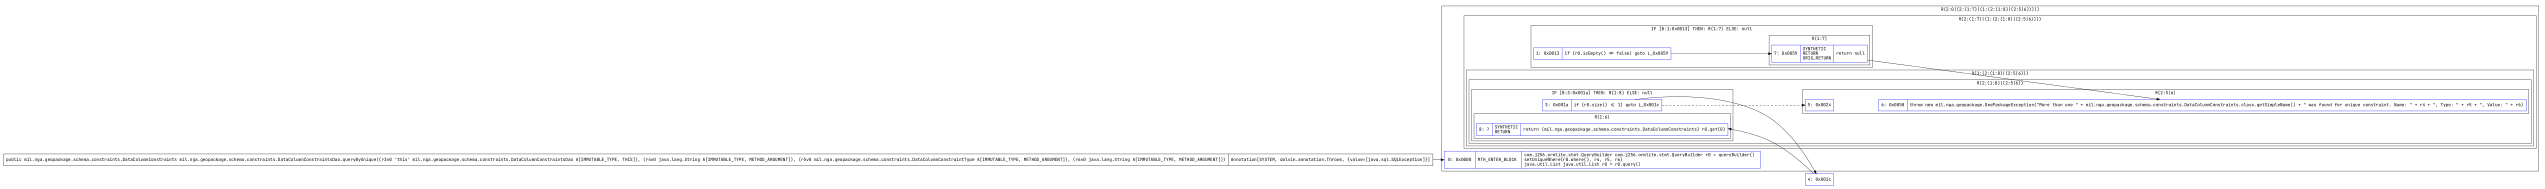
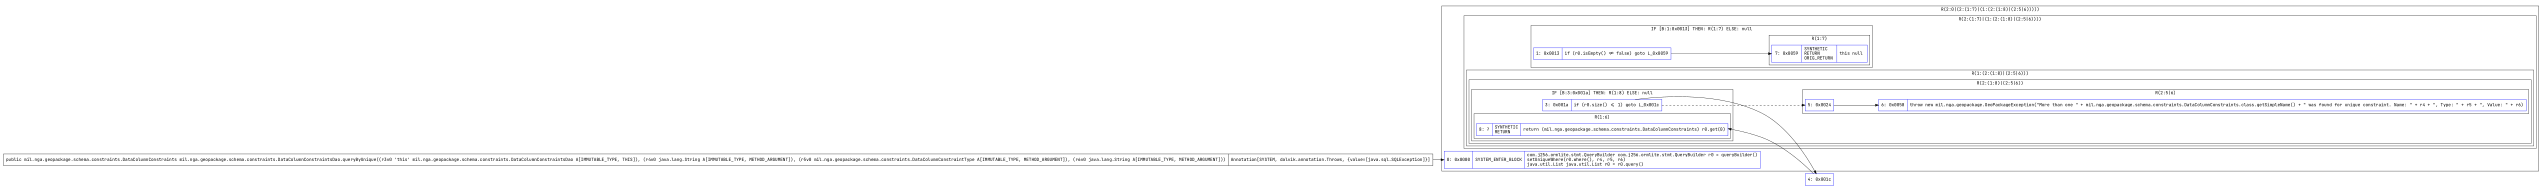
(1851, 54) -> (1851, 54)
(1998, 78) -> (1855, 105)
(1497, 160) -> (1499, 160)
